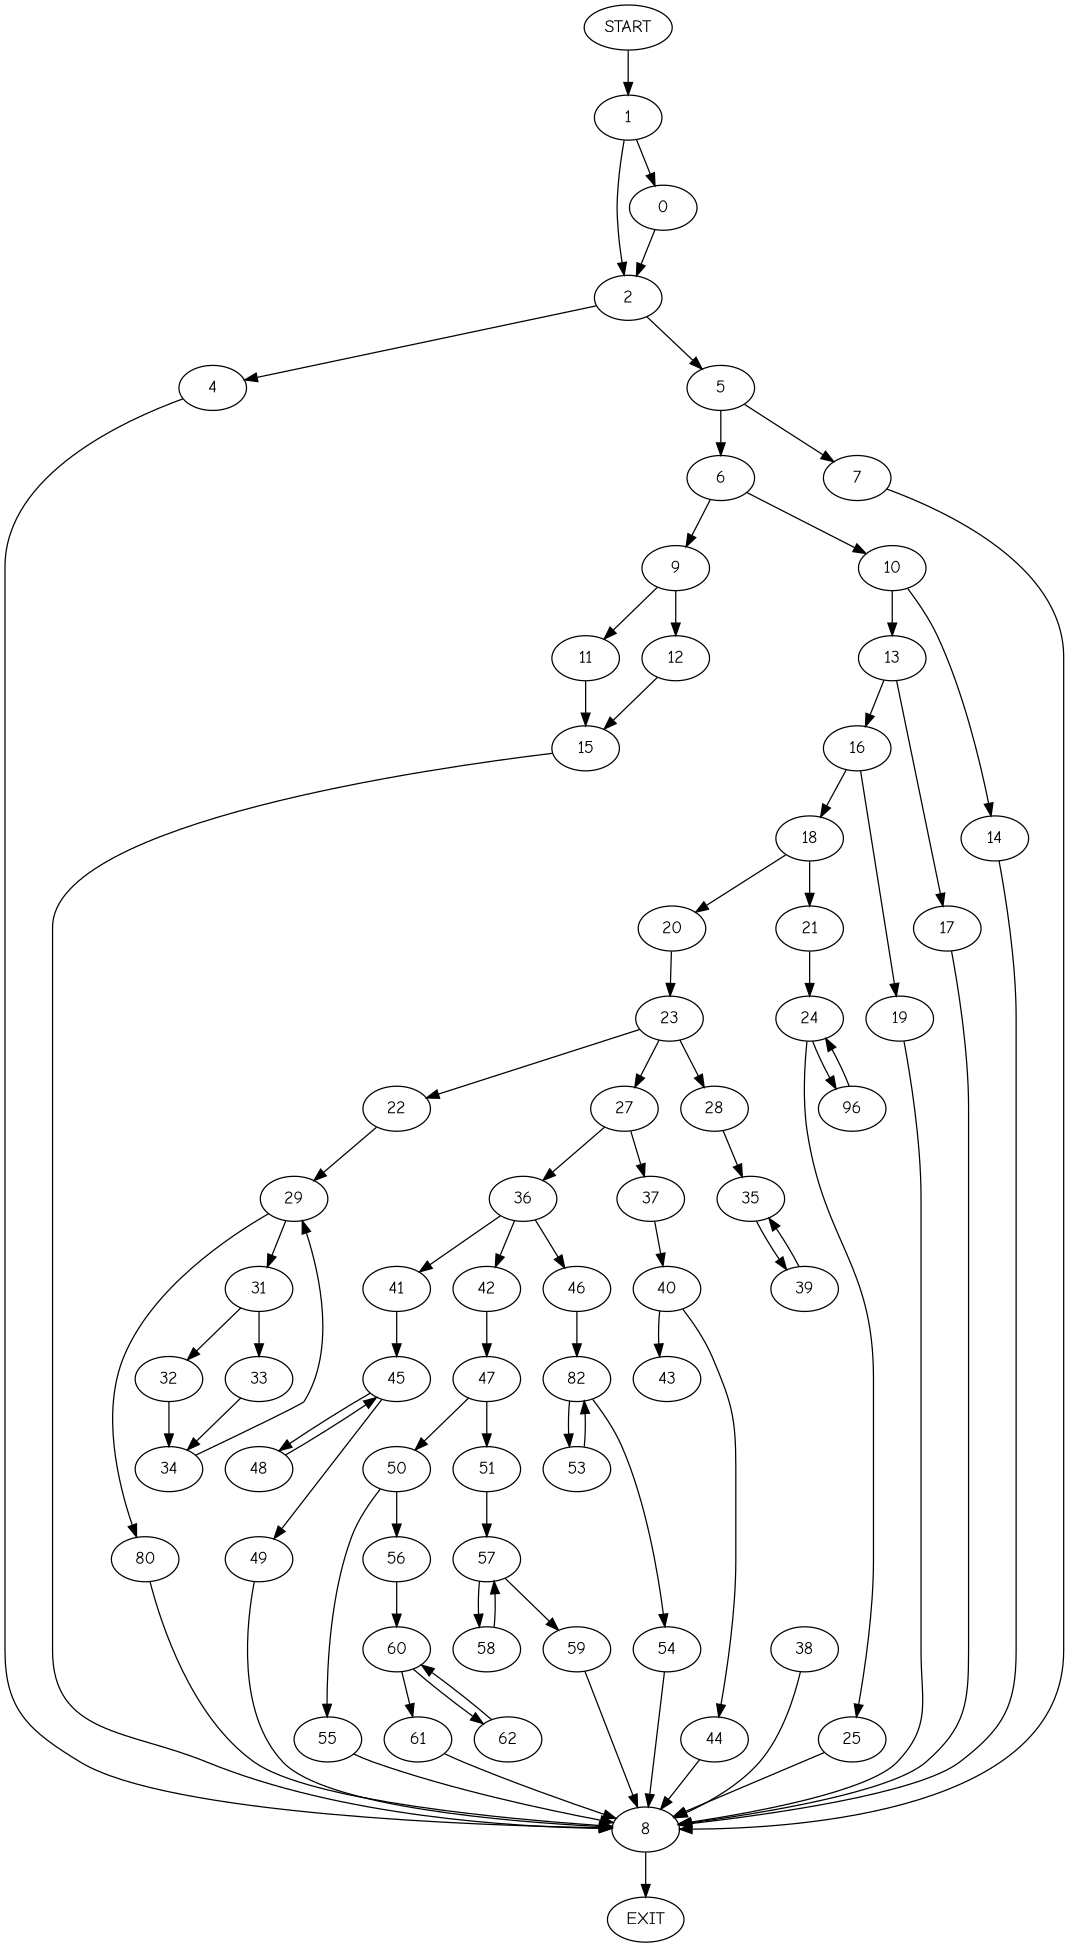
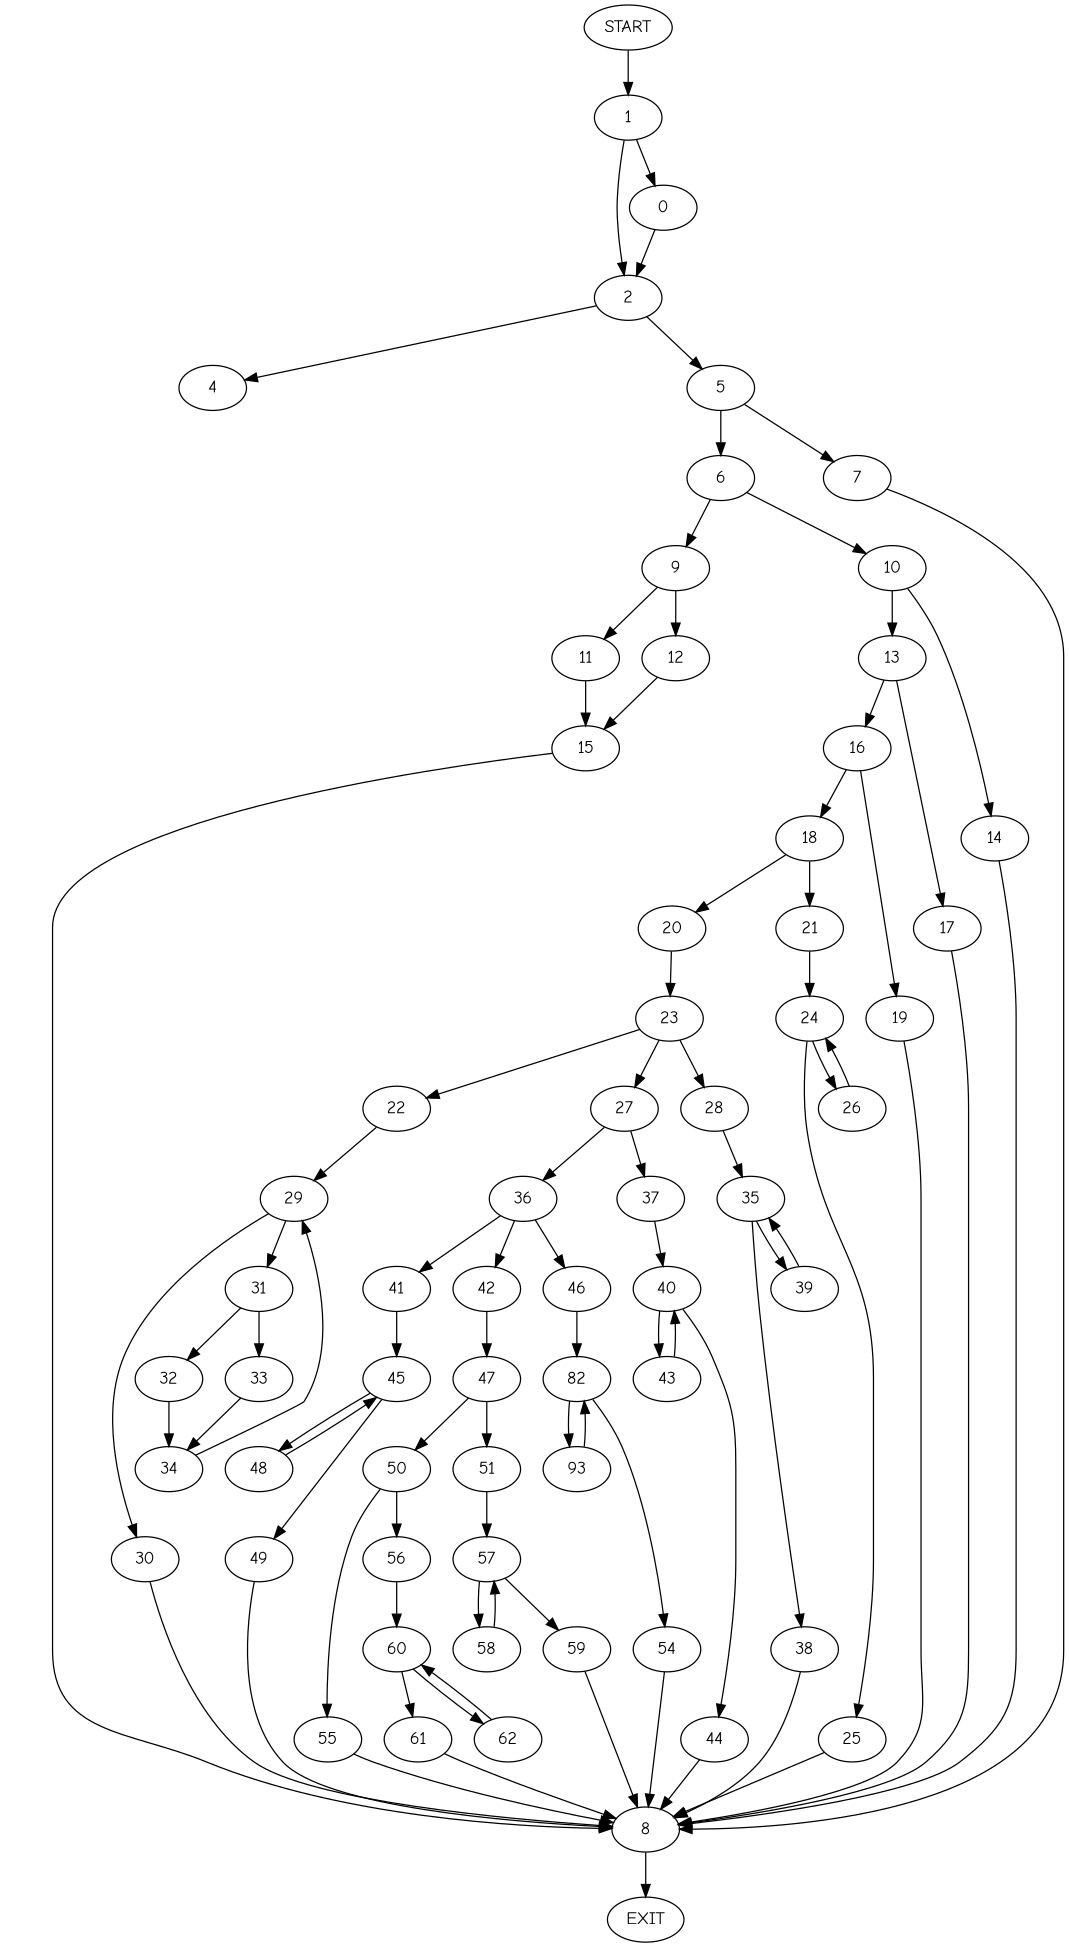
(852, 1109) -> (852, 1109)
(5, 1314) -> none
none -> (675, 1340)
none -> (772, 1418)
(577, 1469) -> (577, 1469)
(145, 1559) -> (145, 1559)
